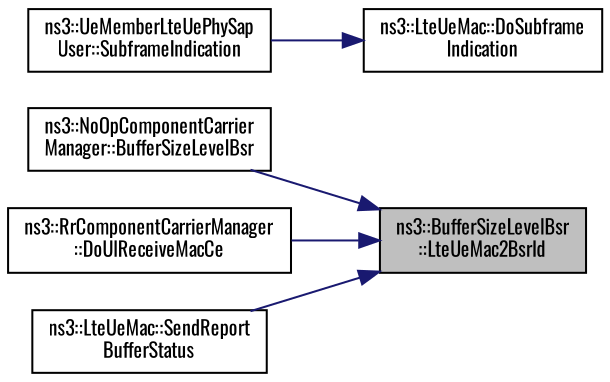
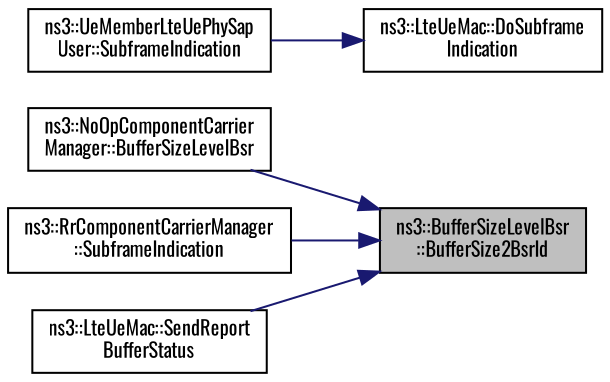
(150, 240) -> (150, 240)
(483, 240) -> (483, 240)
